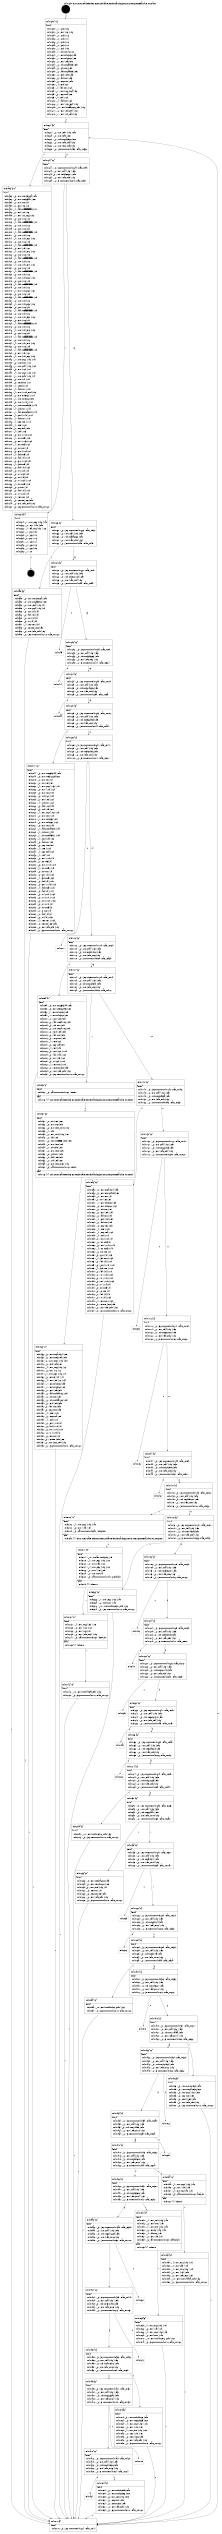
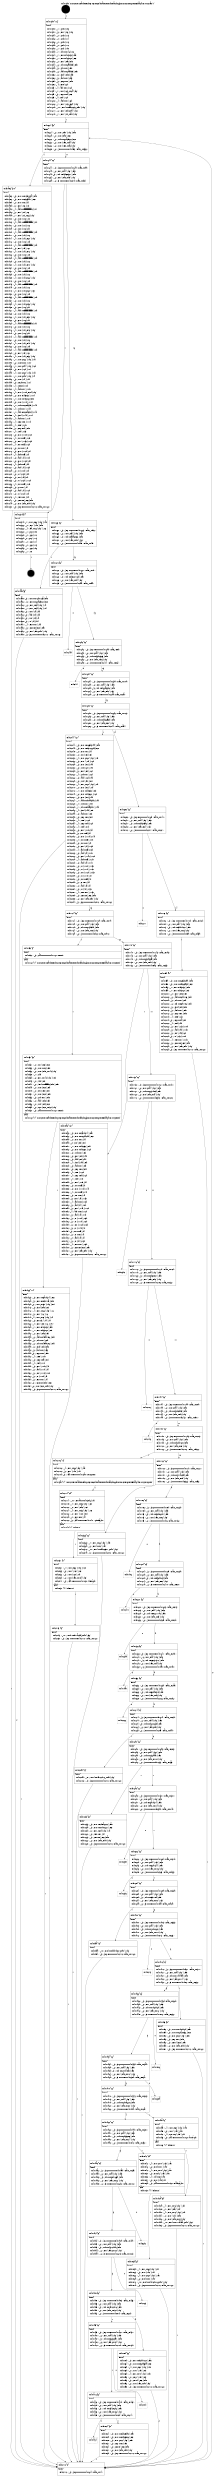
(58, 716) -> none
(92, 964) -> (90, 908)
